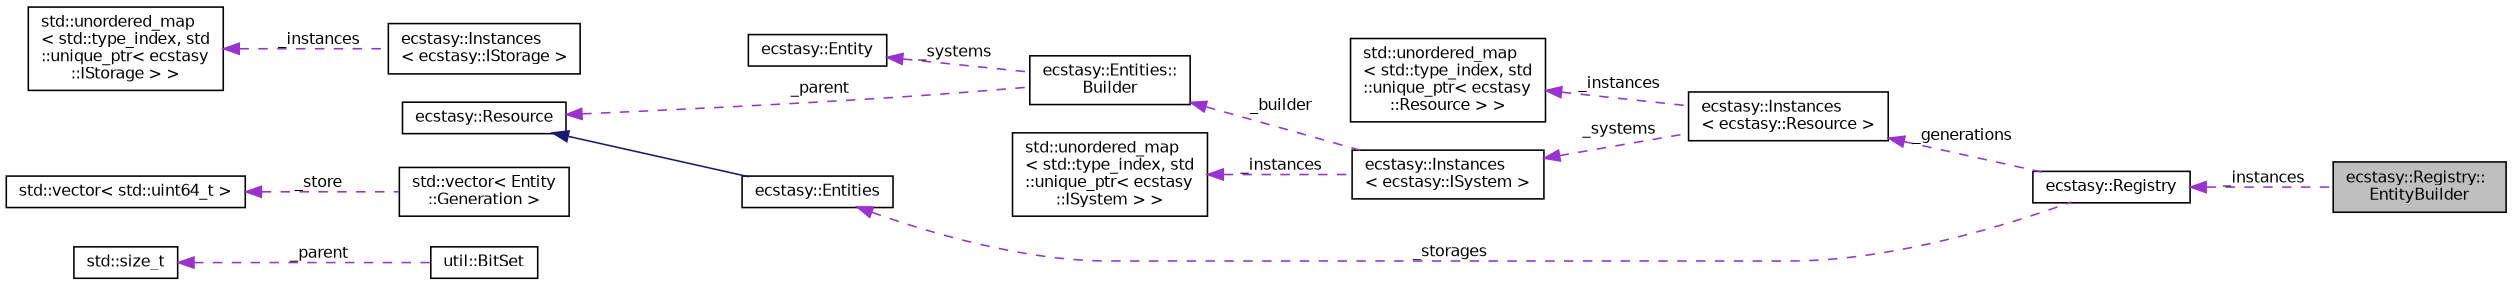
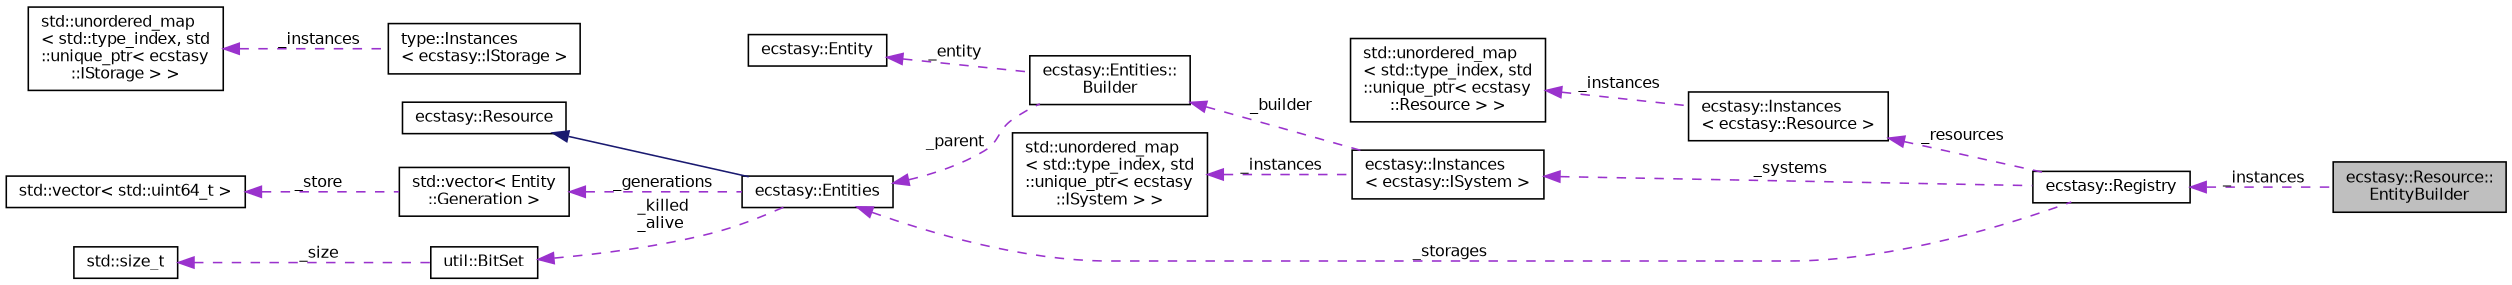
(484, 49) -> (484, 49)
(953, 53) -> (953, 53)
(806, 103) -> (981, 153)
(1961, 136) -> (1961, 136)
(1624, 144) -> (1796, 181)
(2420, 187) -> (2420, 187)
none -> (664, 192)
none -> (672, 242)
(317, 254) -> (317, 254)
